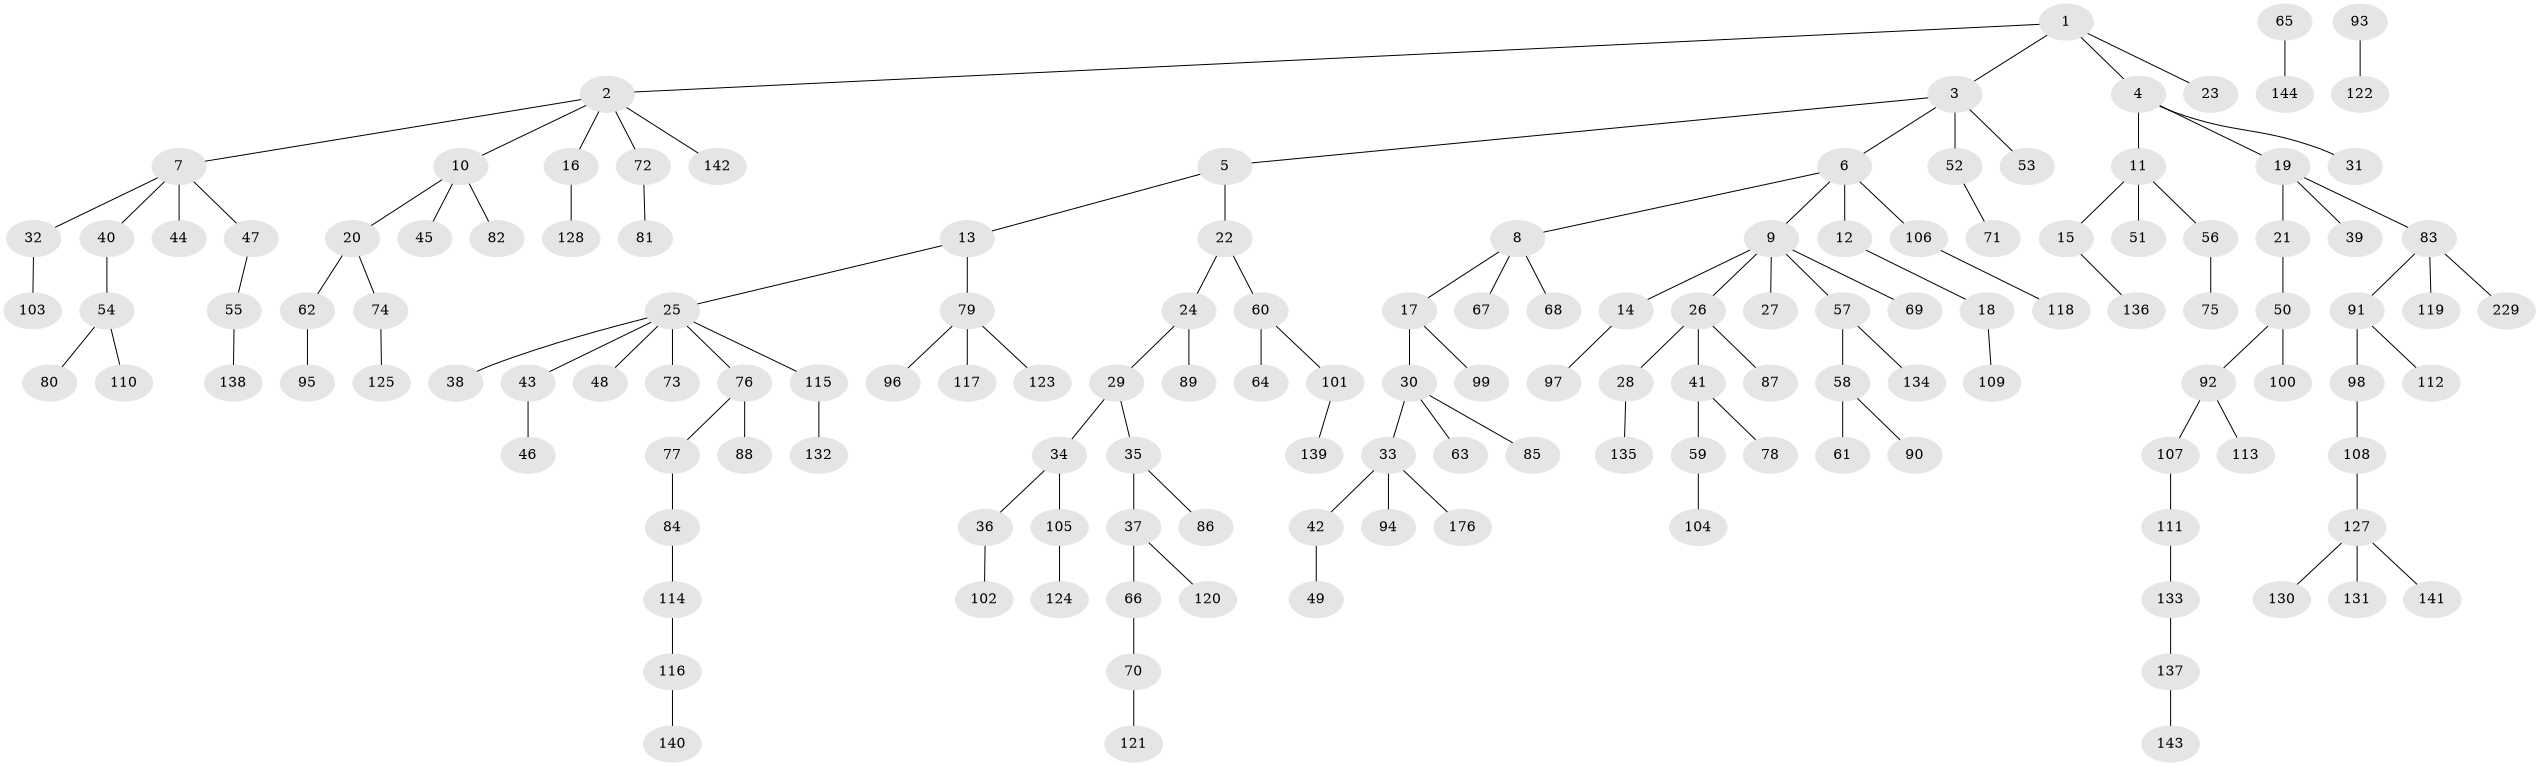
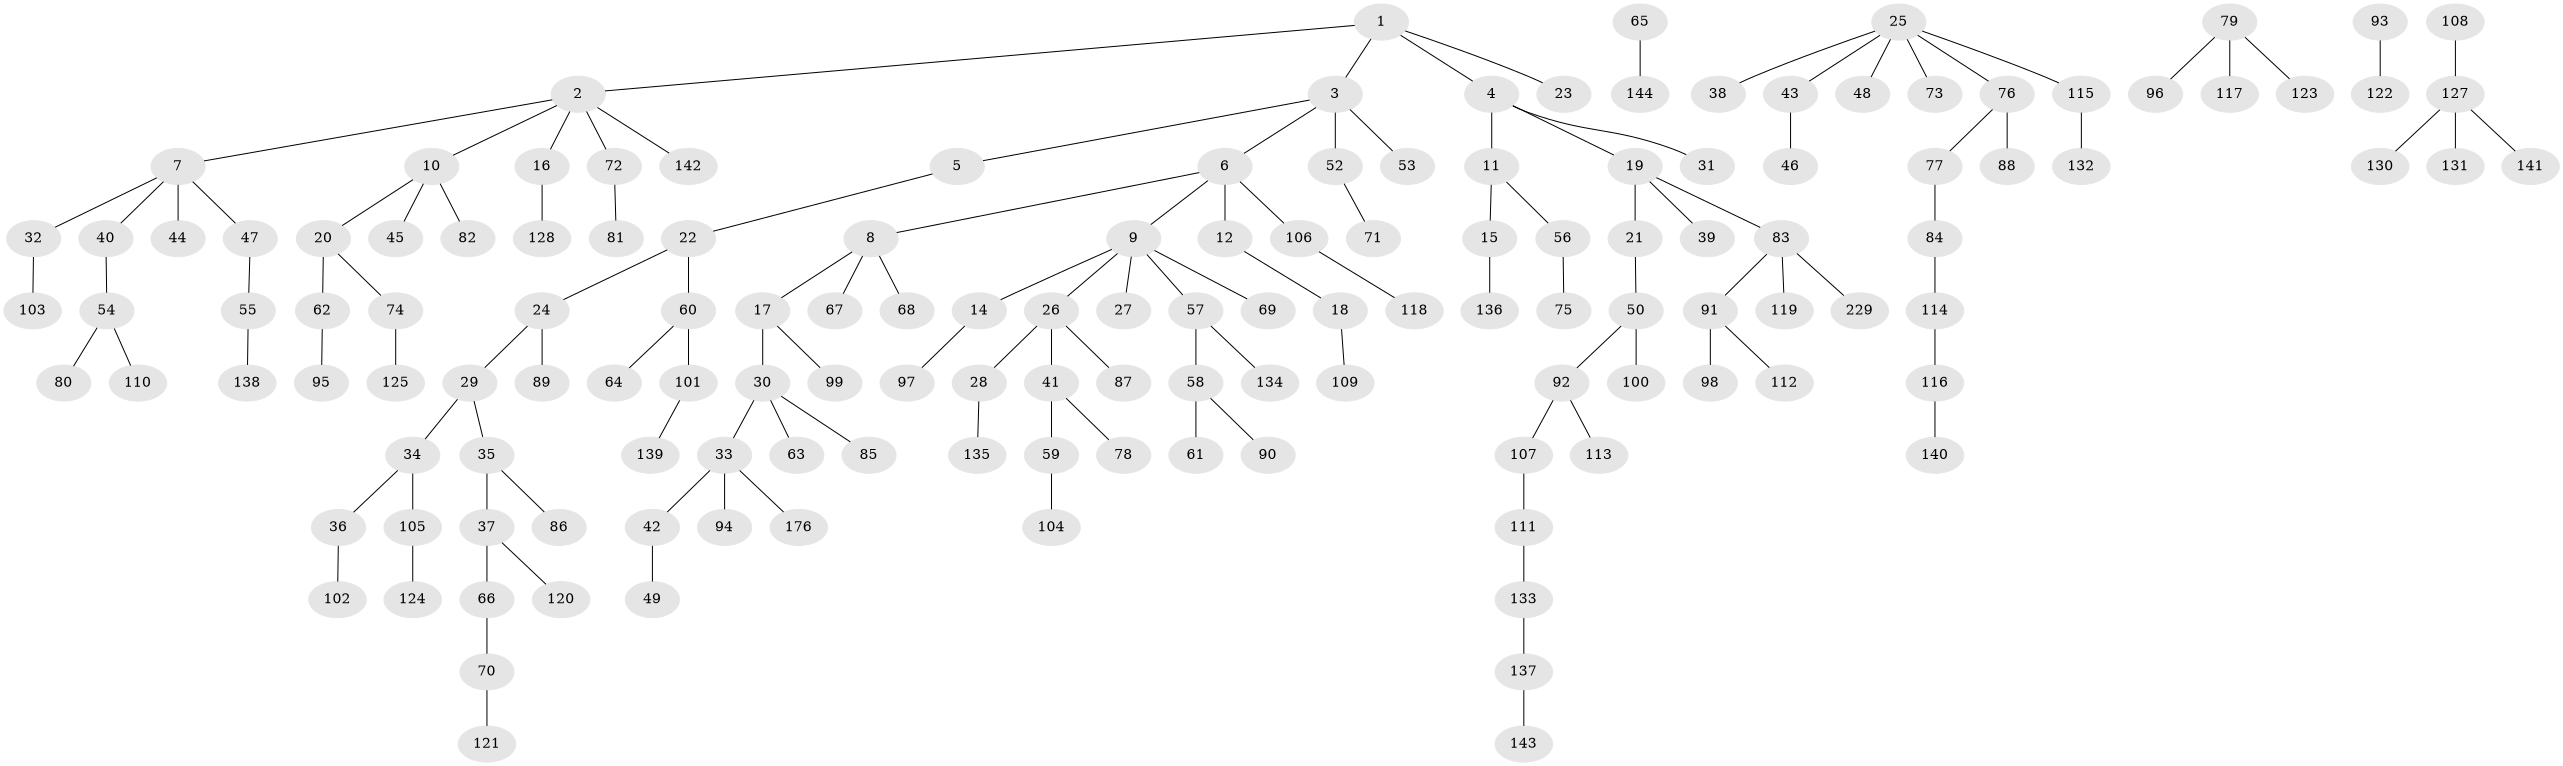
(967, 239) -> none
(2139, 239) -> none
(2357, 419) -> none
